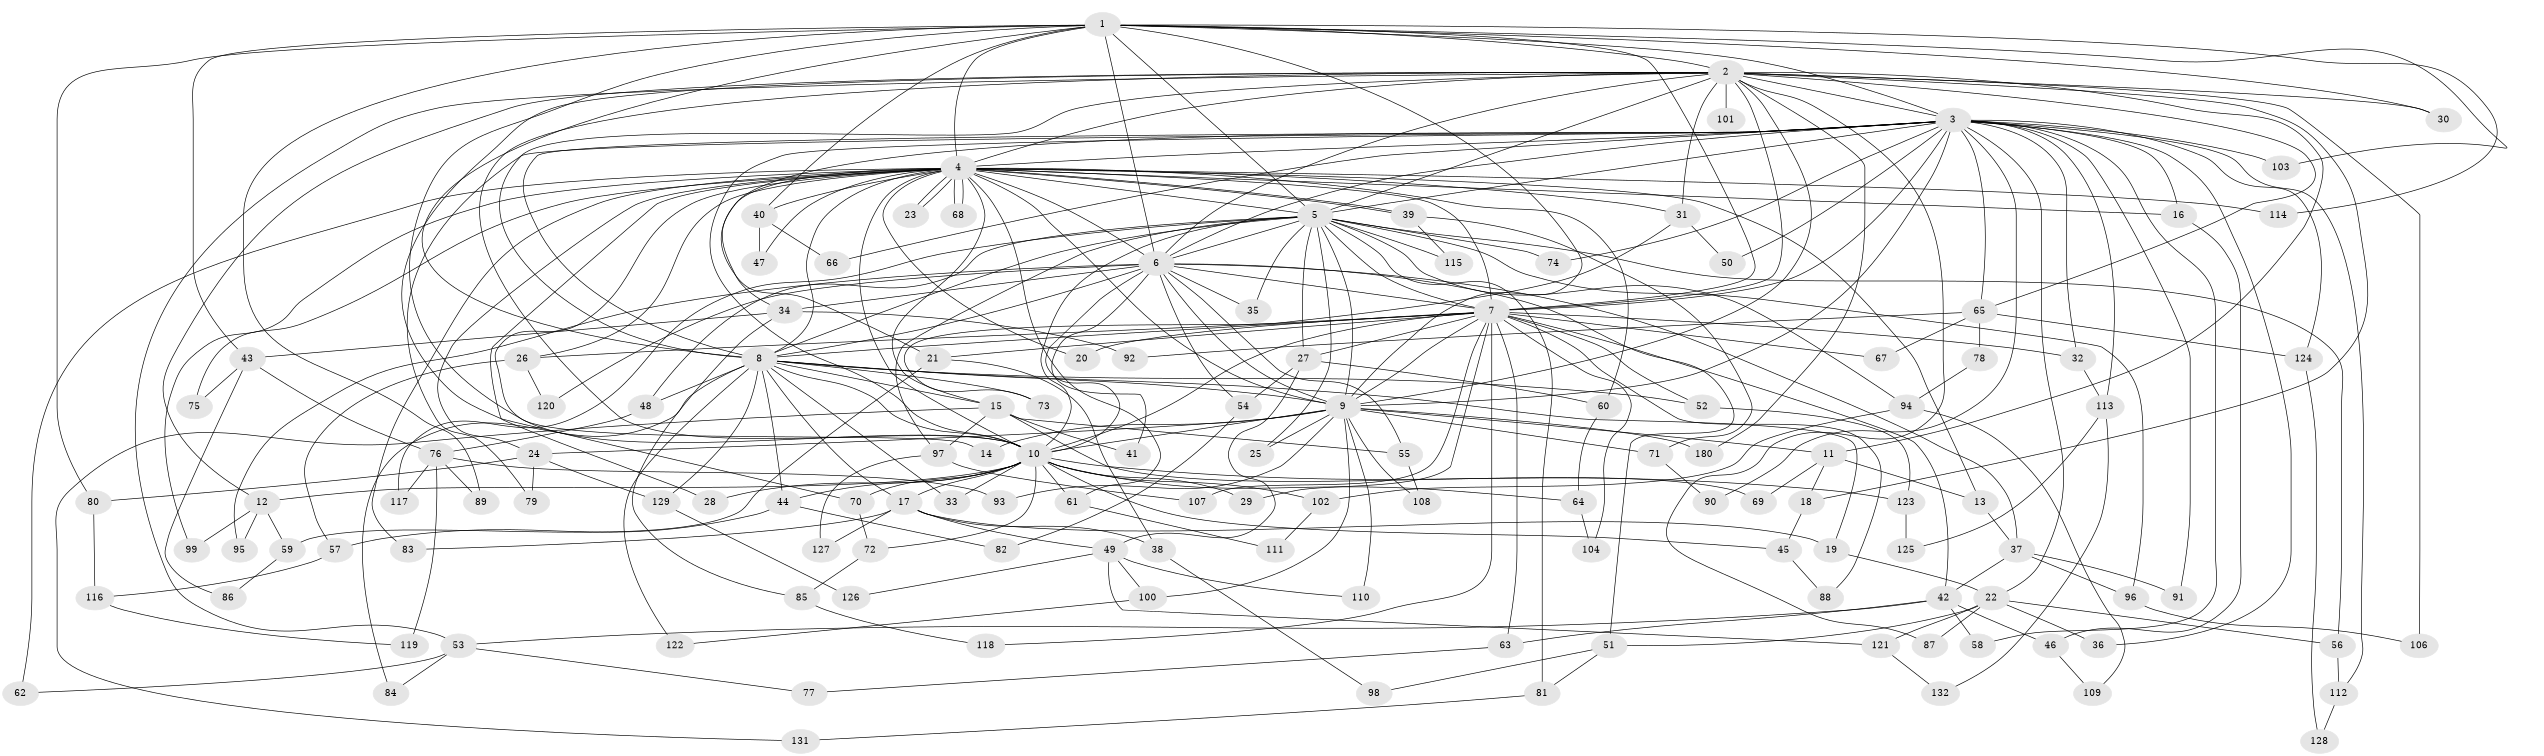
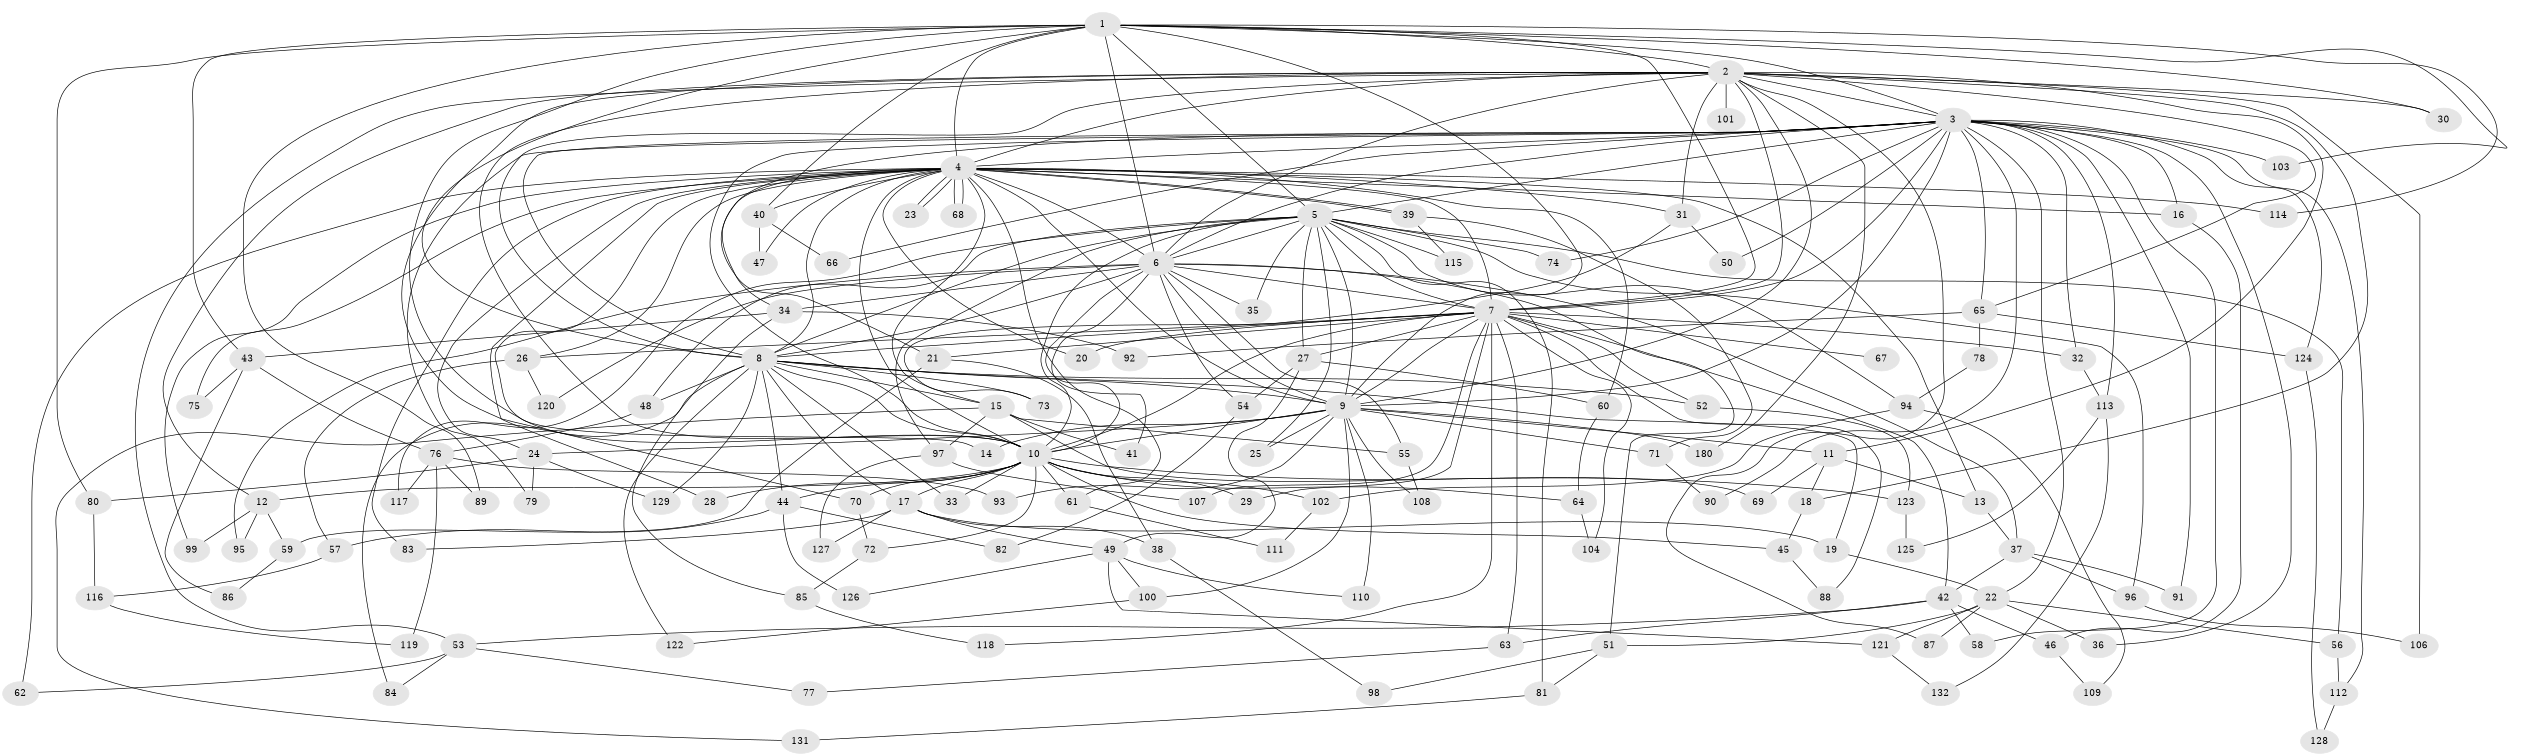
(1492, 154) -> none
(1129, 191) -> none
(1931, 335) -> none
(756, 550) -> (796, 562)
